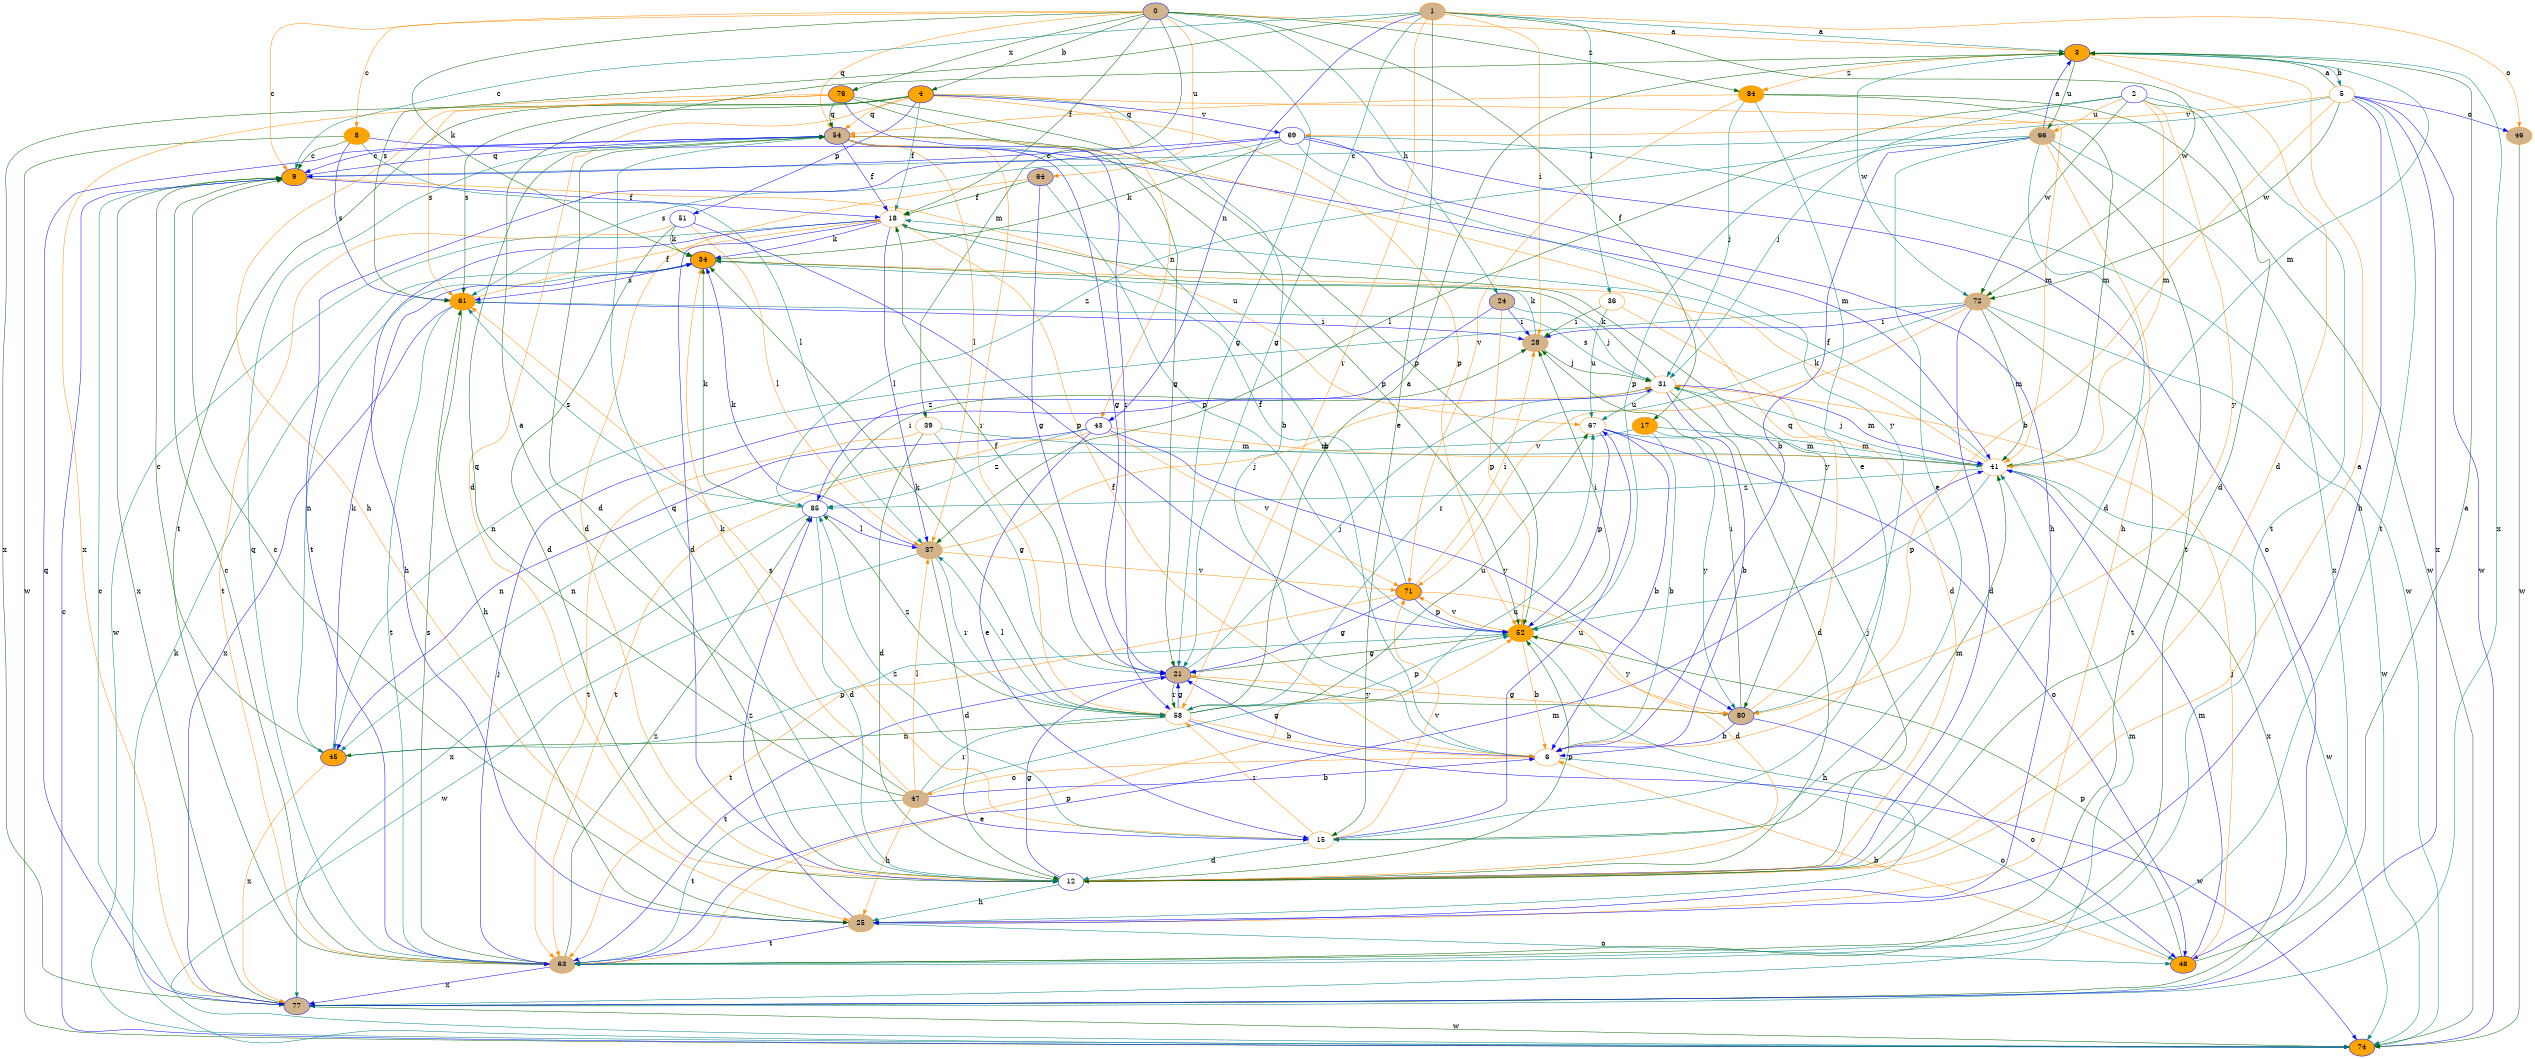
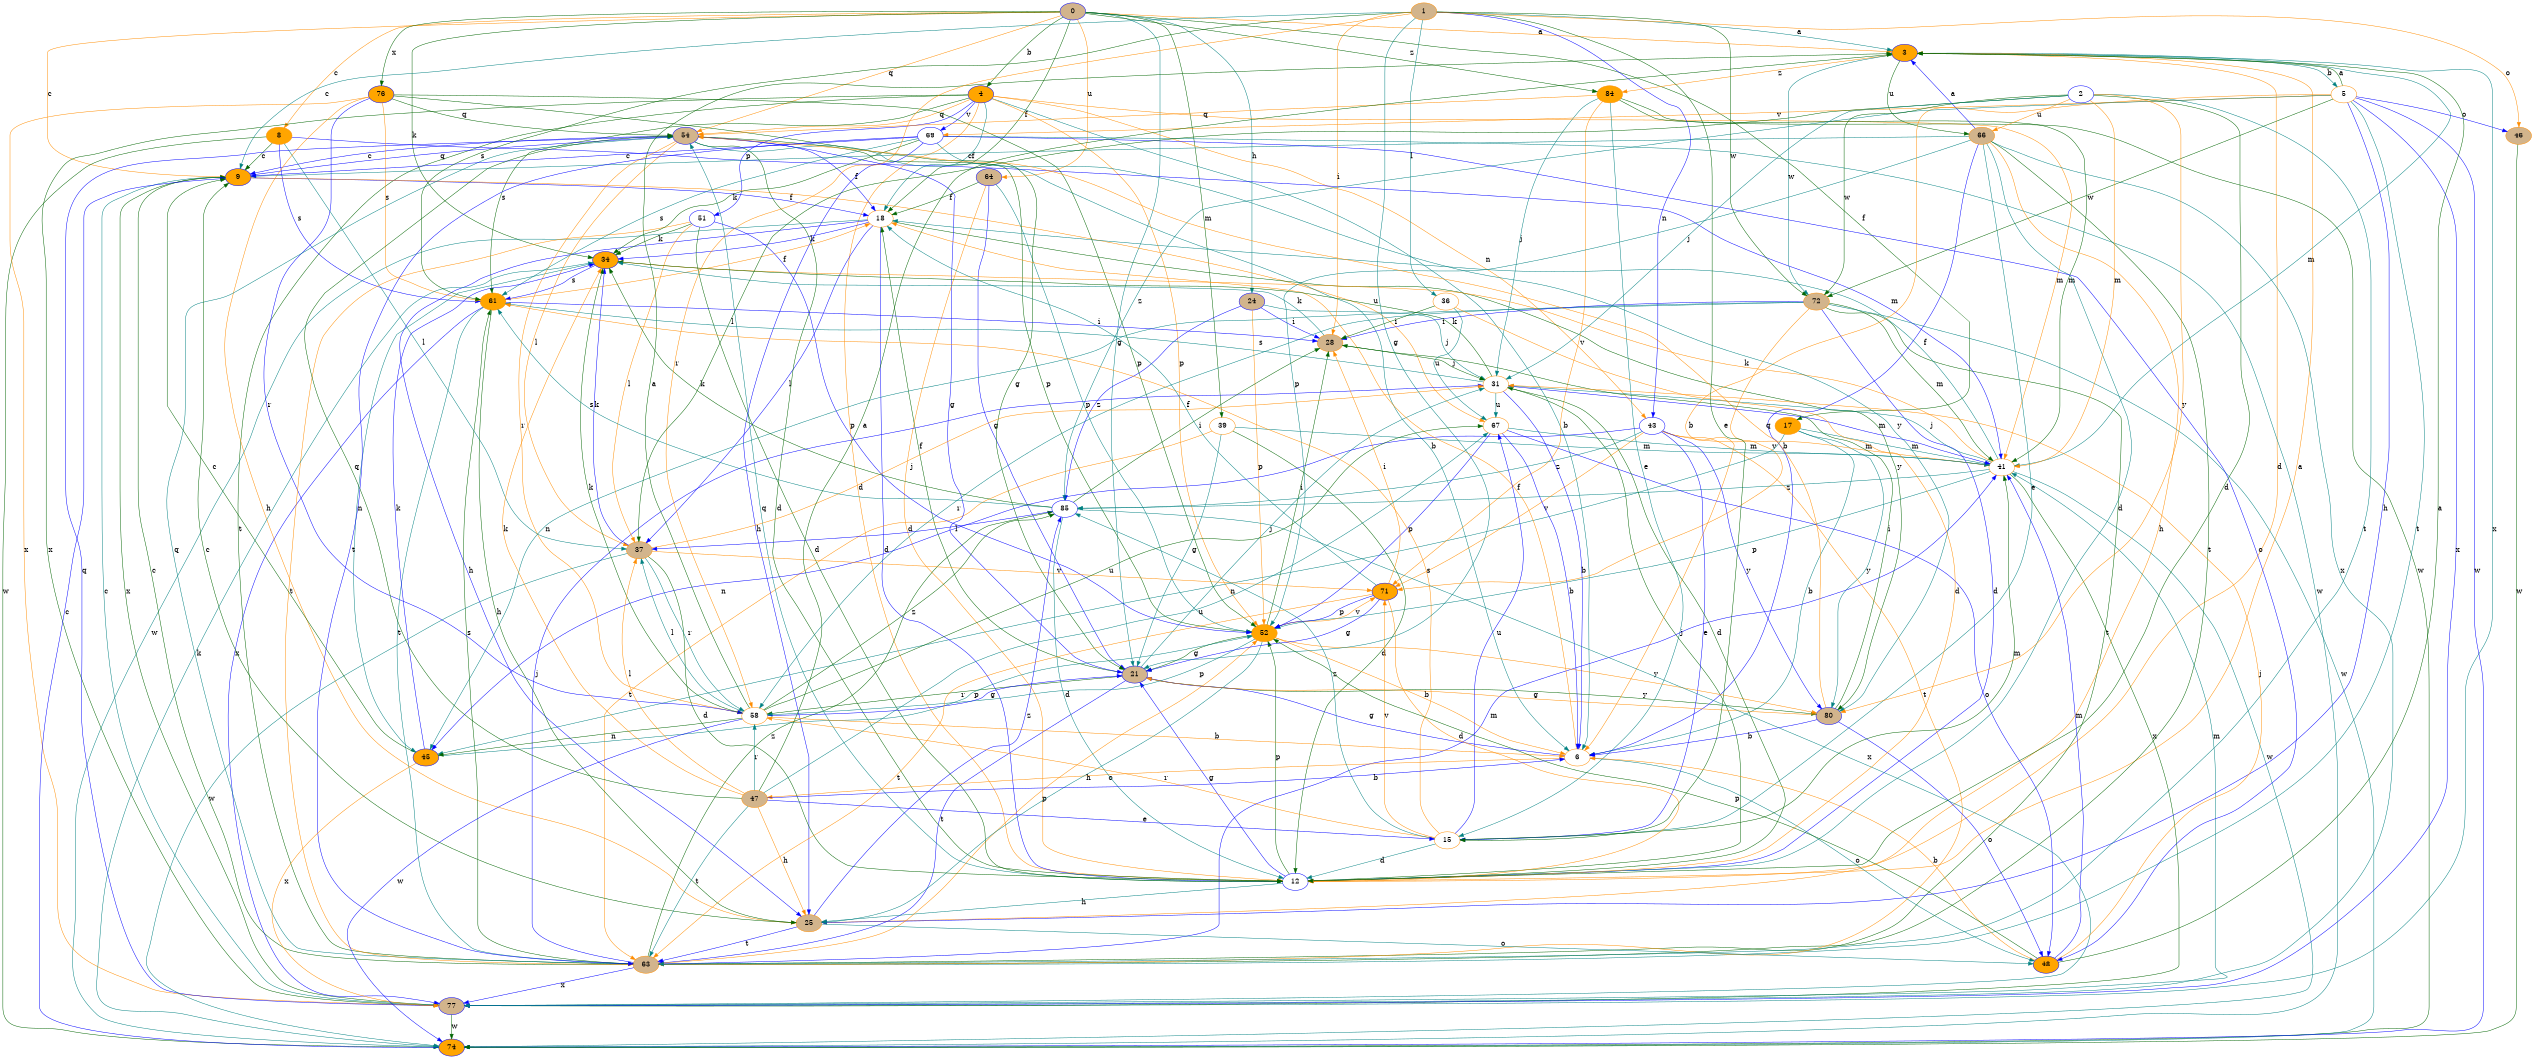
(1351, 692) -> (1018, 696)
